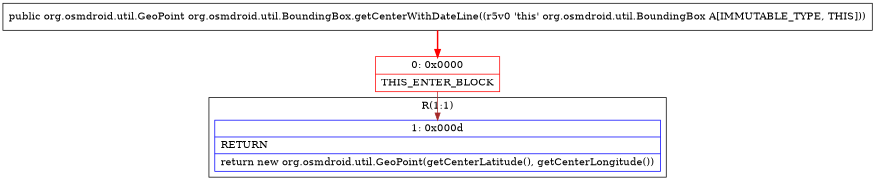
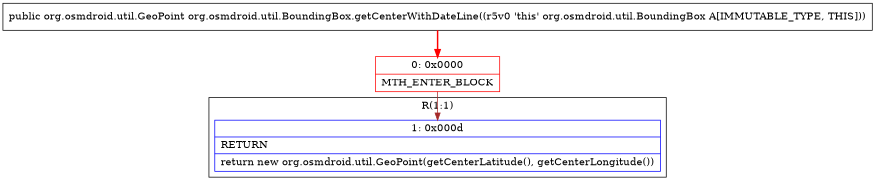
(438, 83) -> (438, 83)
